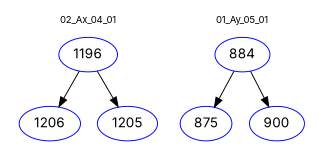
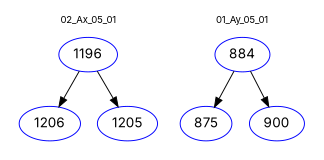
(88, 21) -> (88, 21)
